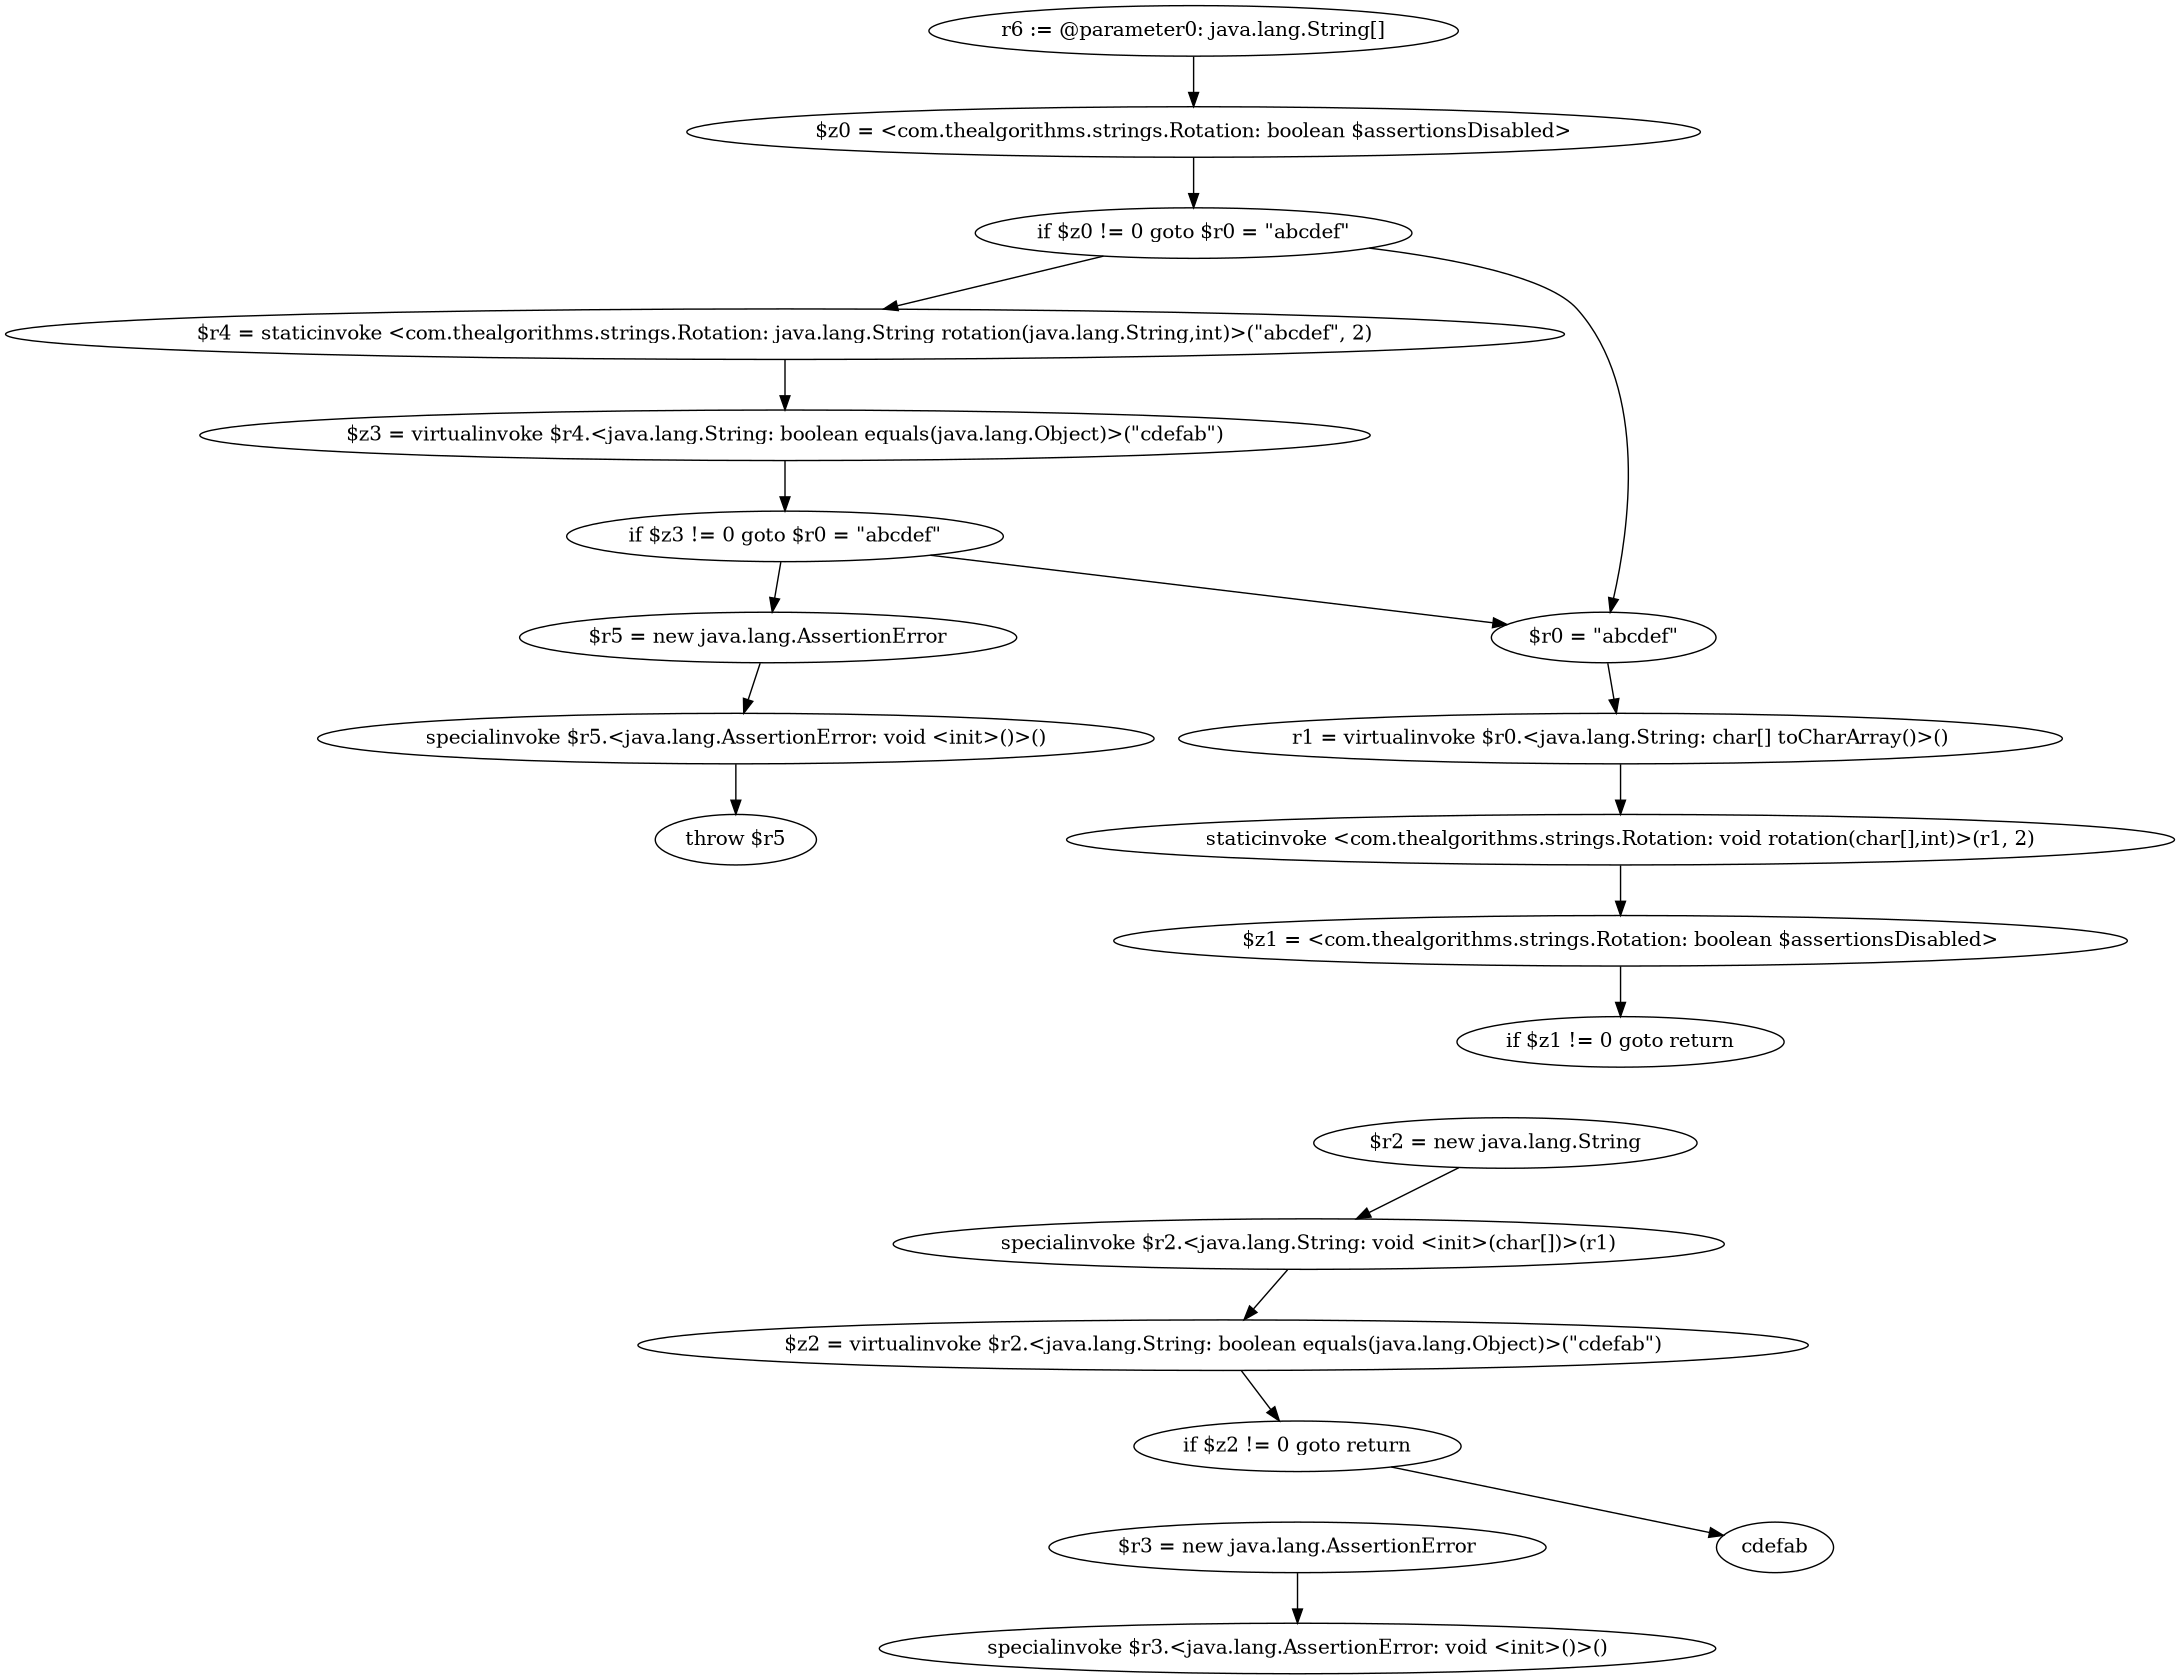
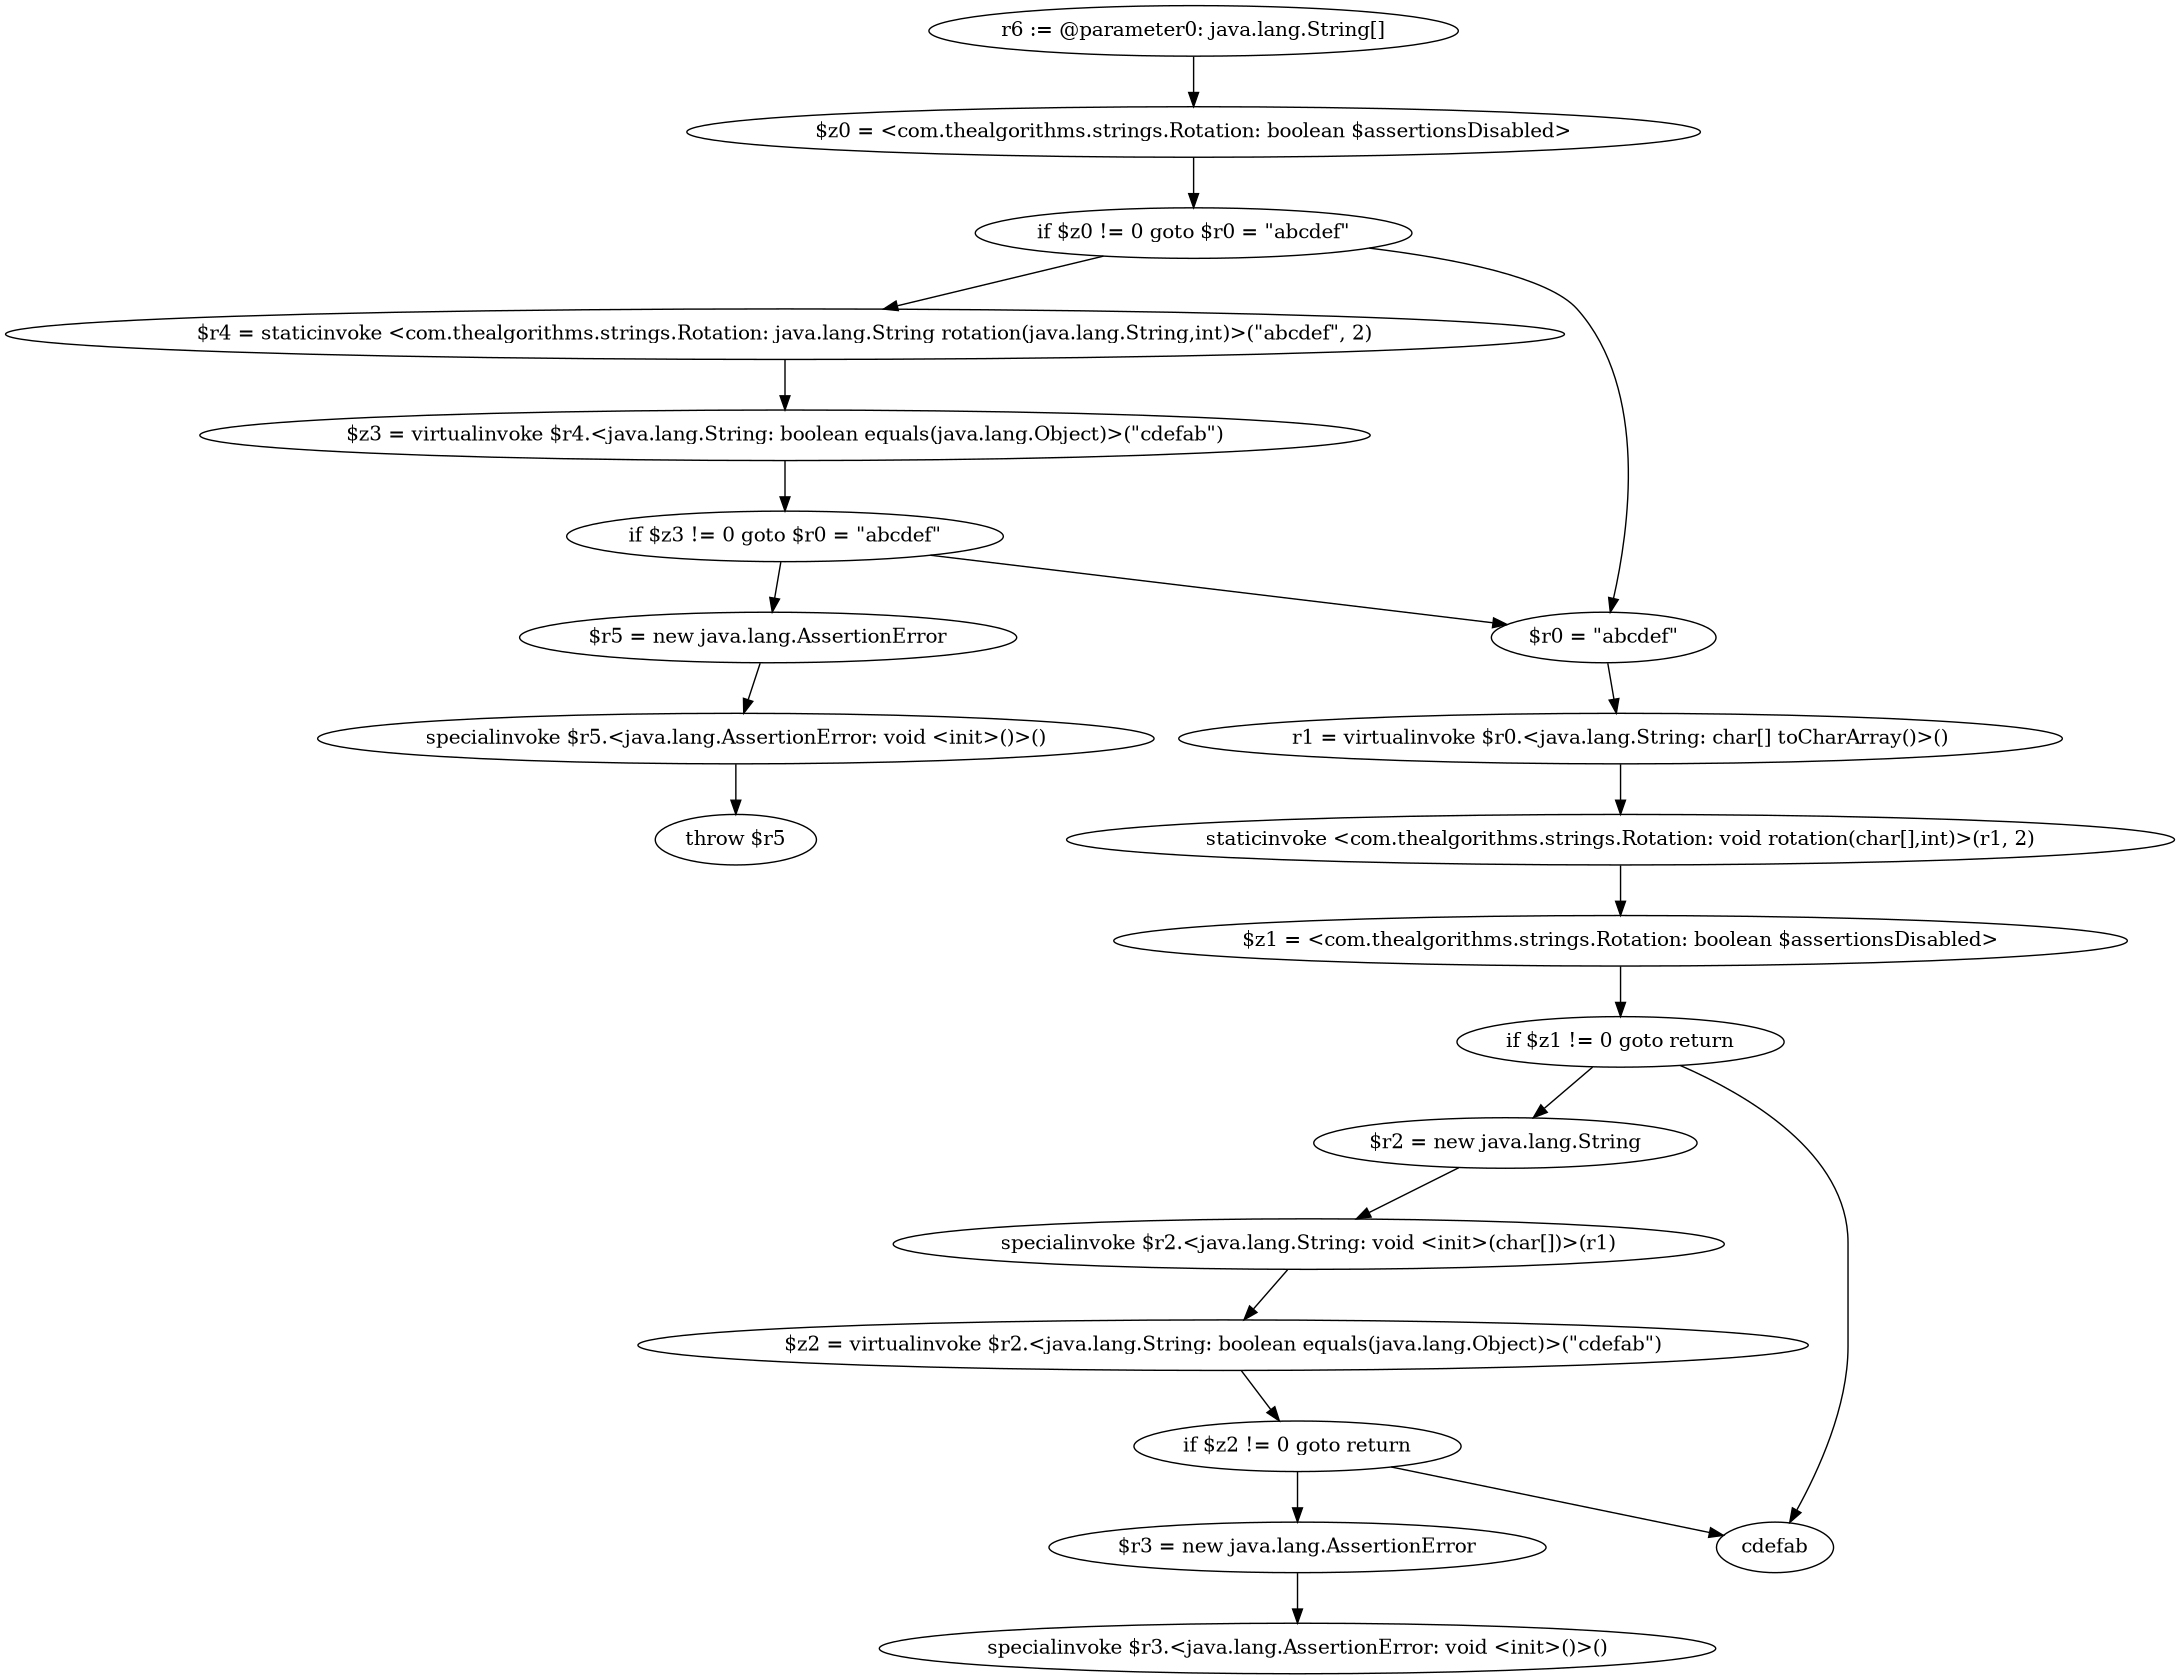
none -> (1569, 1088)
none -> (1848, 1252)
none -> (1298, 1490)
